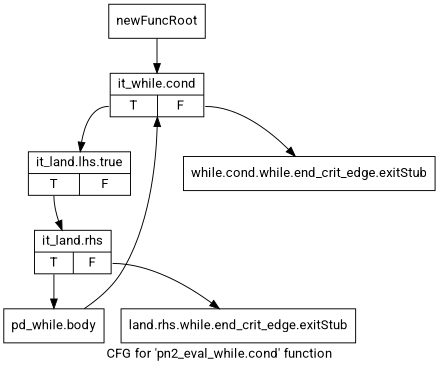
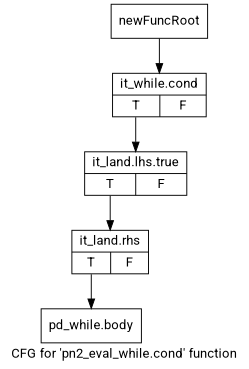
(309, 174) -> none
(141, 227) -> none
(238, 326) -> none
